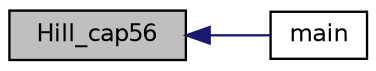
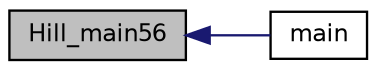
(98, 35) -> (98, 35)
